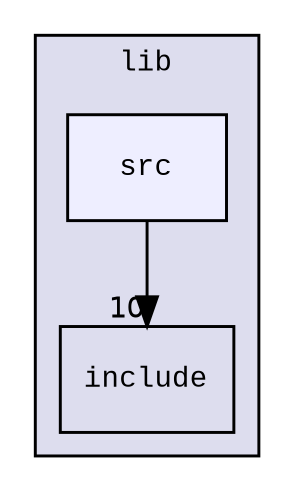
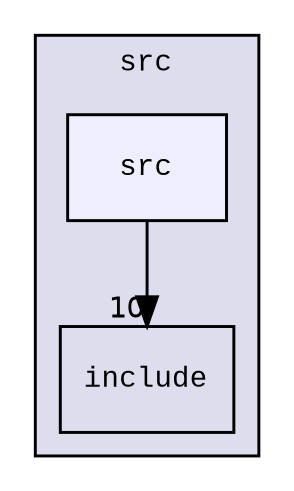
(147, 63) -> (147, 63)
